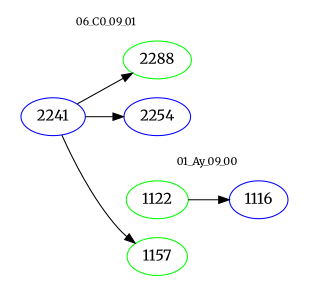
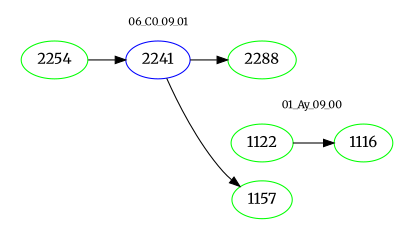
(99, 117) -> (102, 60)
(157, 117) -> (55, 60)
(259, 200) -> (363, 143)
